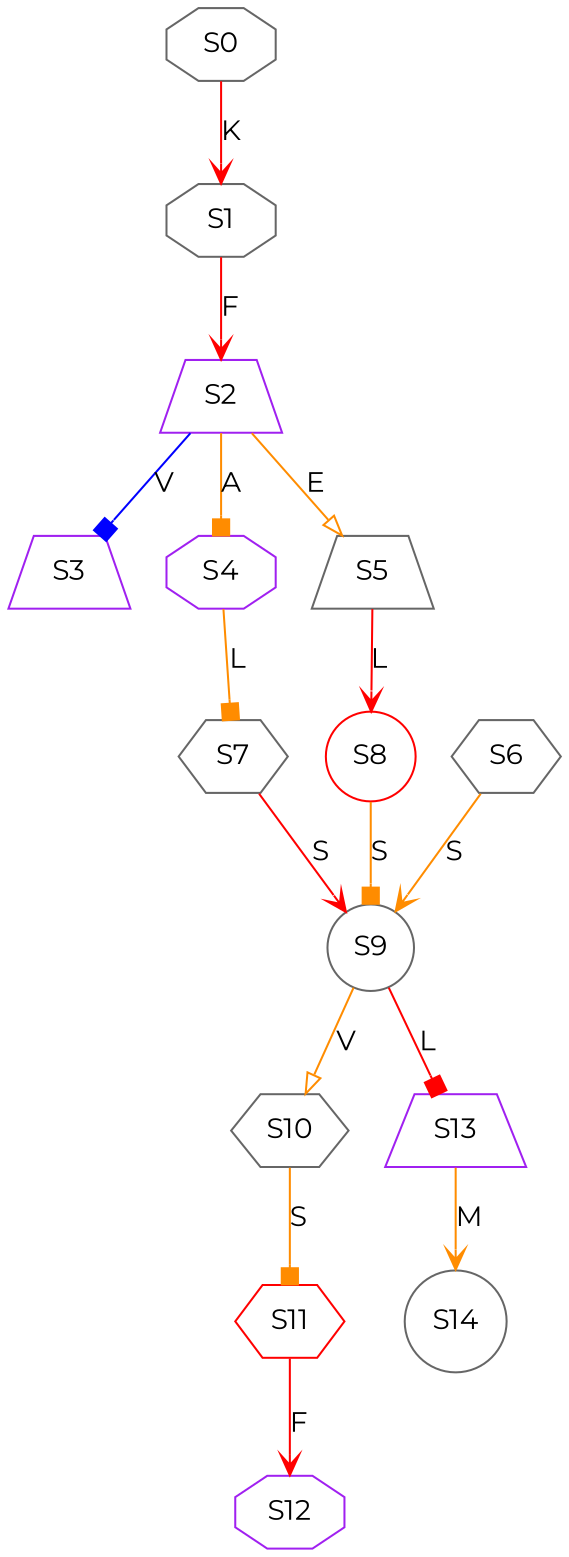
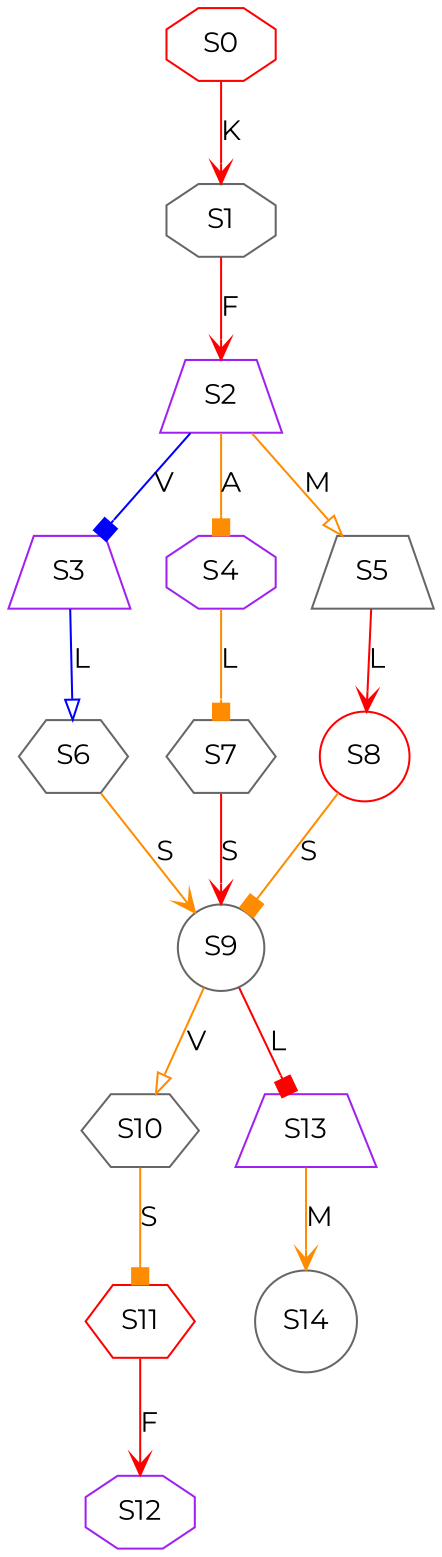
(221, 44) -> (221, 44)
(316, 484) -> (318, 484)
none -> (71, 654)
